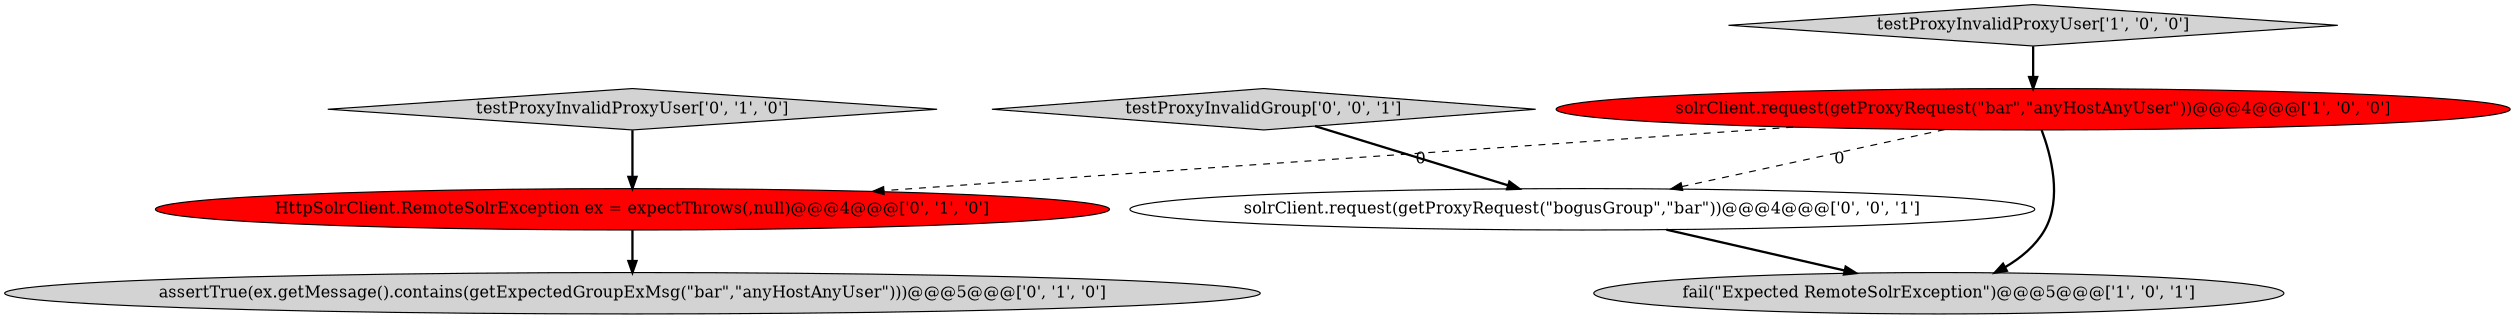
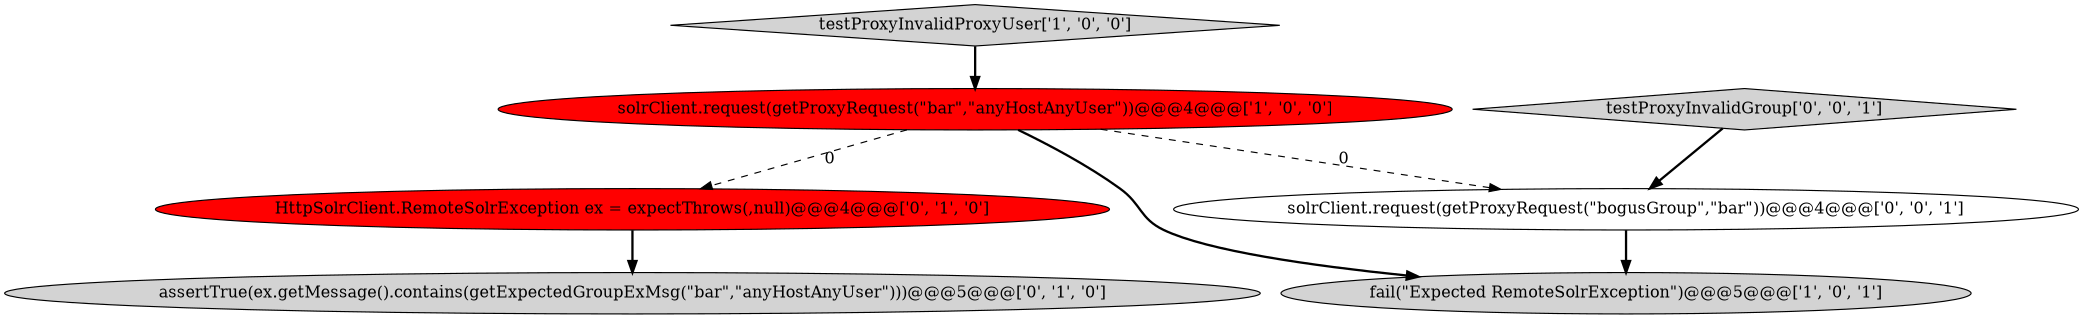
(632, 109) -> none
